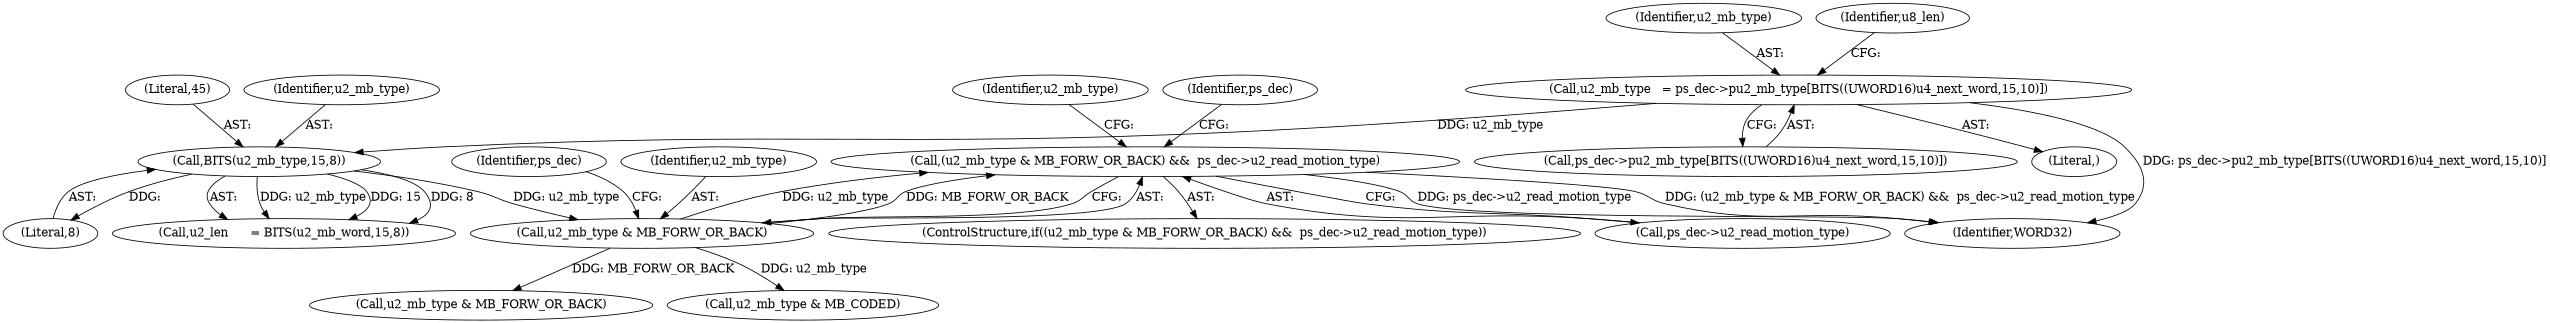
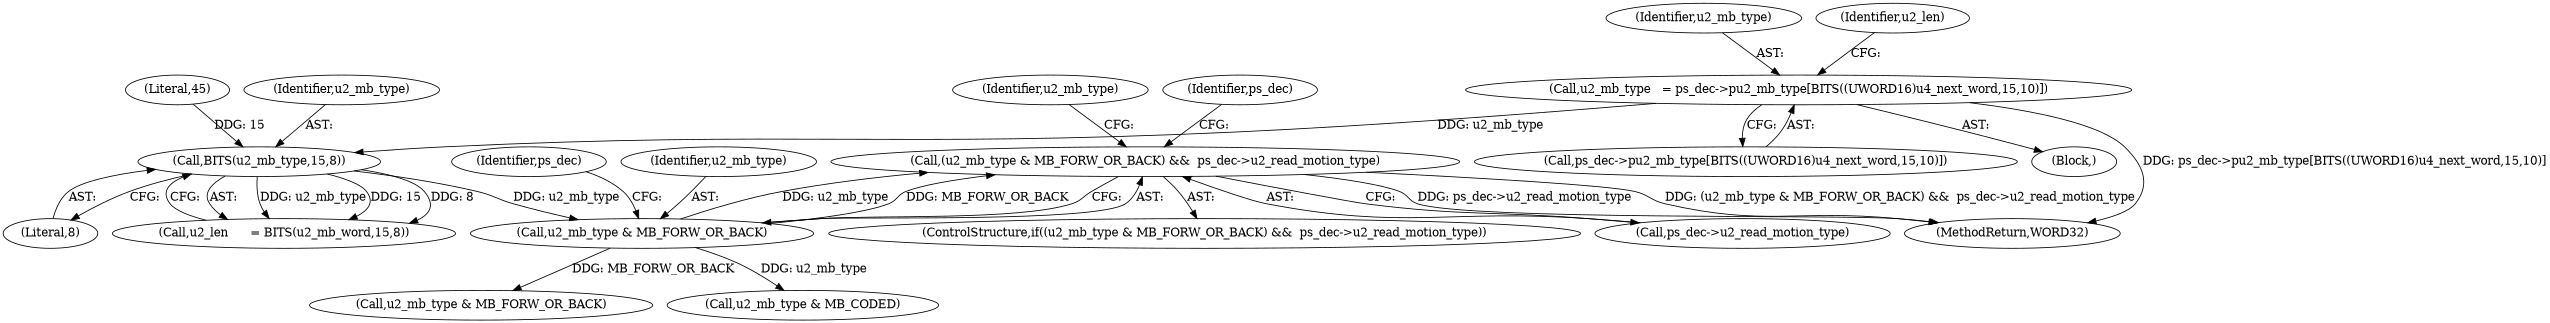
(1893, 18) -> (1893, 18)
(239, 126) -> (239, 126)
(2074, 162) -> (2074, 162)
(147, 198) -> (147, 198)
none -> (171, 205)
(2012, 233) -> (2012, 233)
